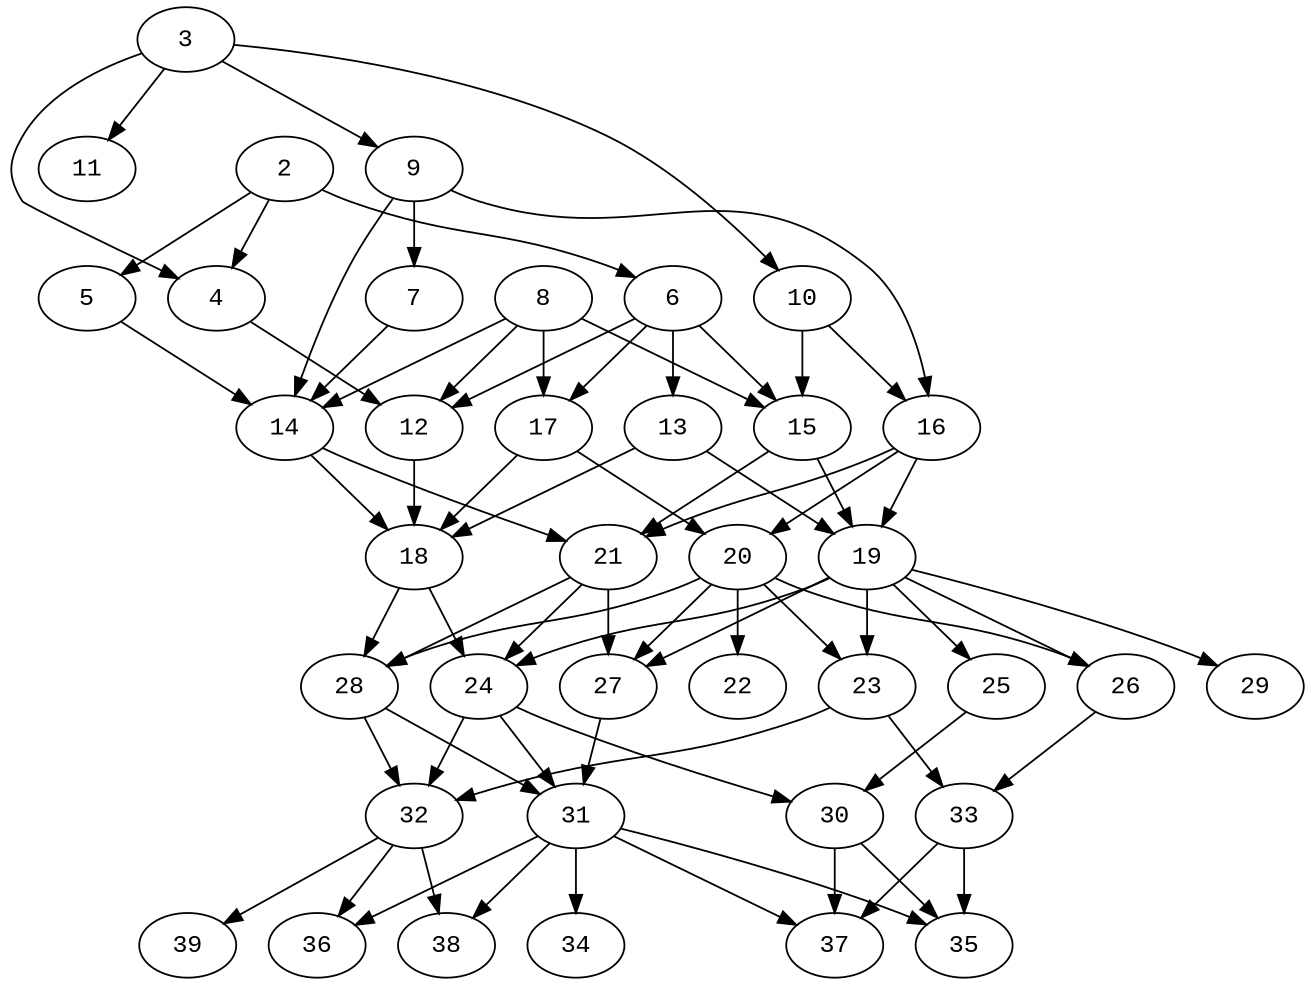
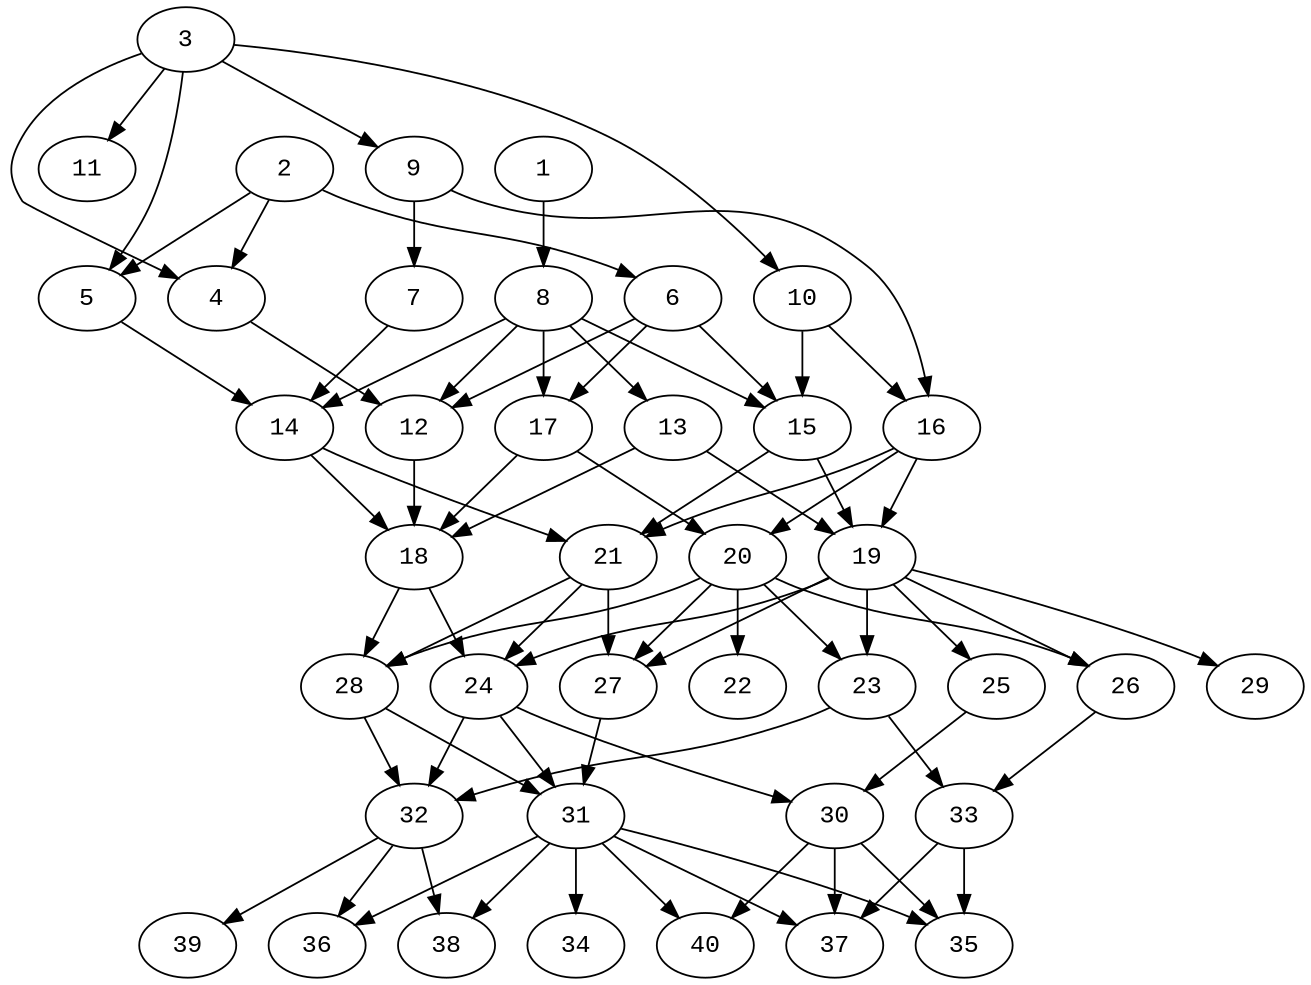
none -> (164, 167)
none -> (544, 169)
(340, 285) -> none
(673, 351) -> (600, 355)
none -> (705, 945)
